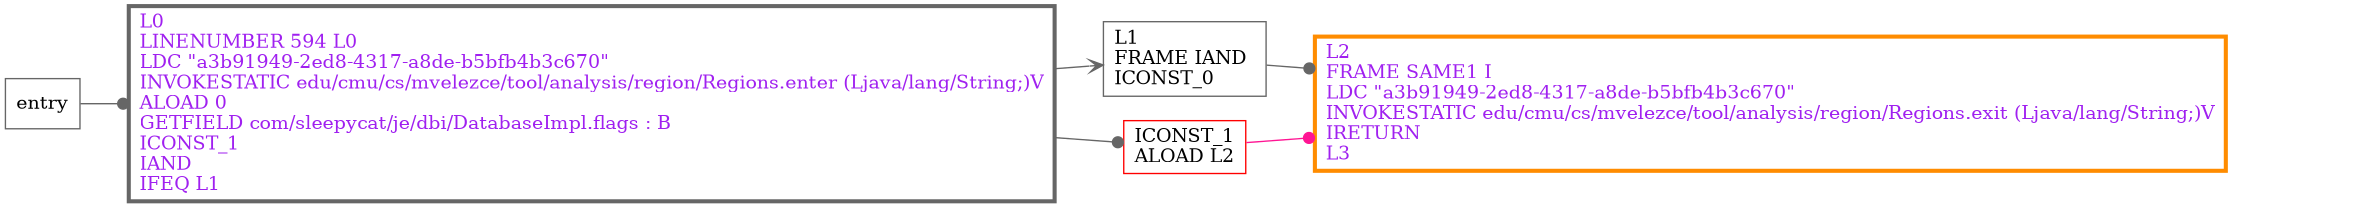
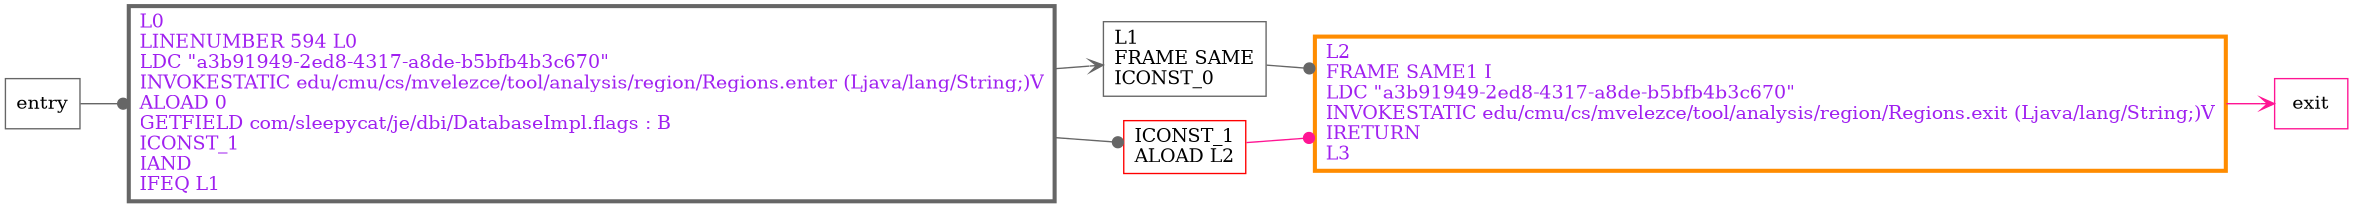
(1185, 59) -> (1185, 59)
none -> (2311, 104)
